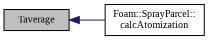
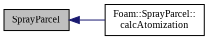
(37, 20) -> (37, 20)
